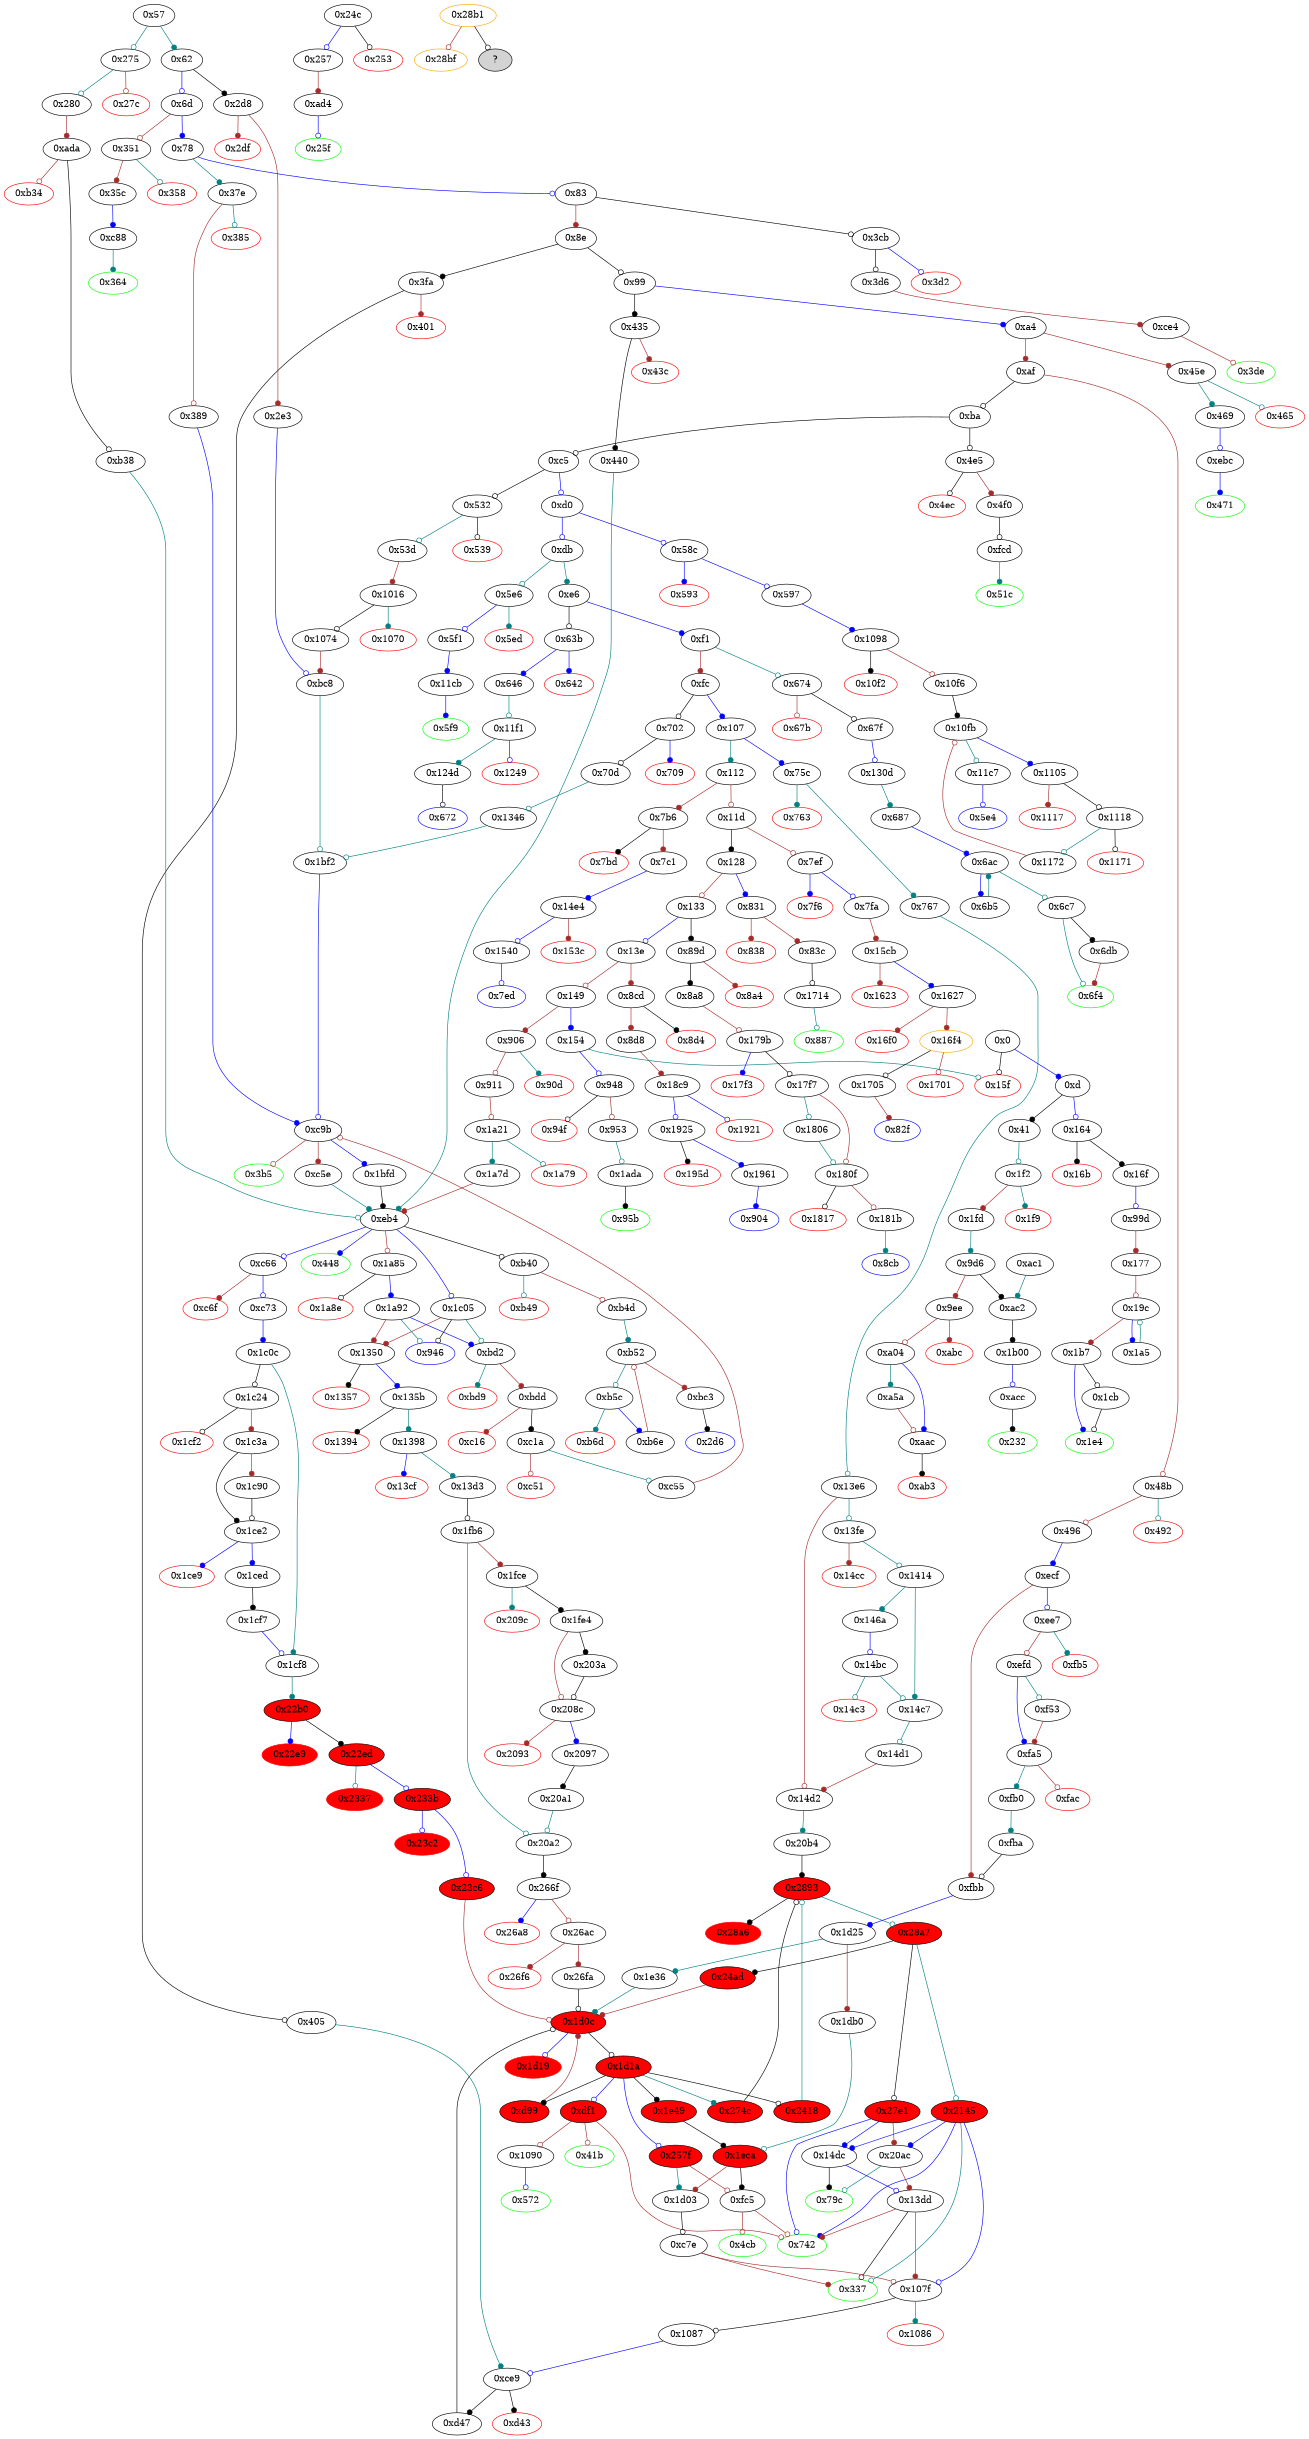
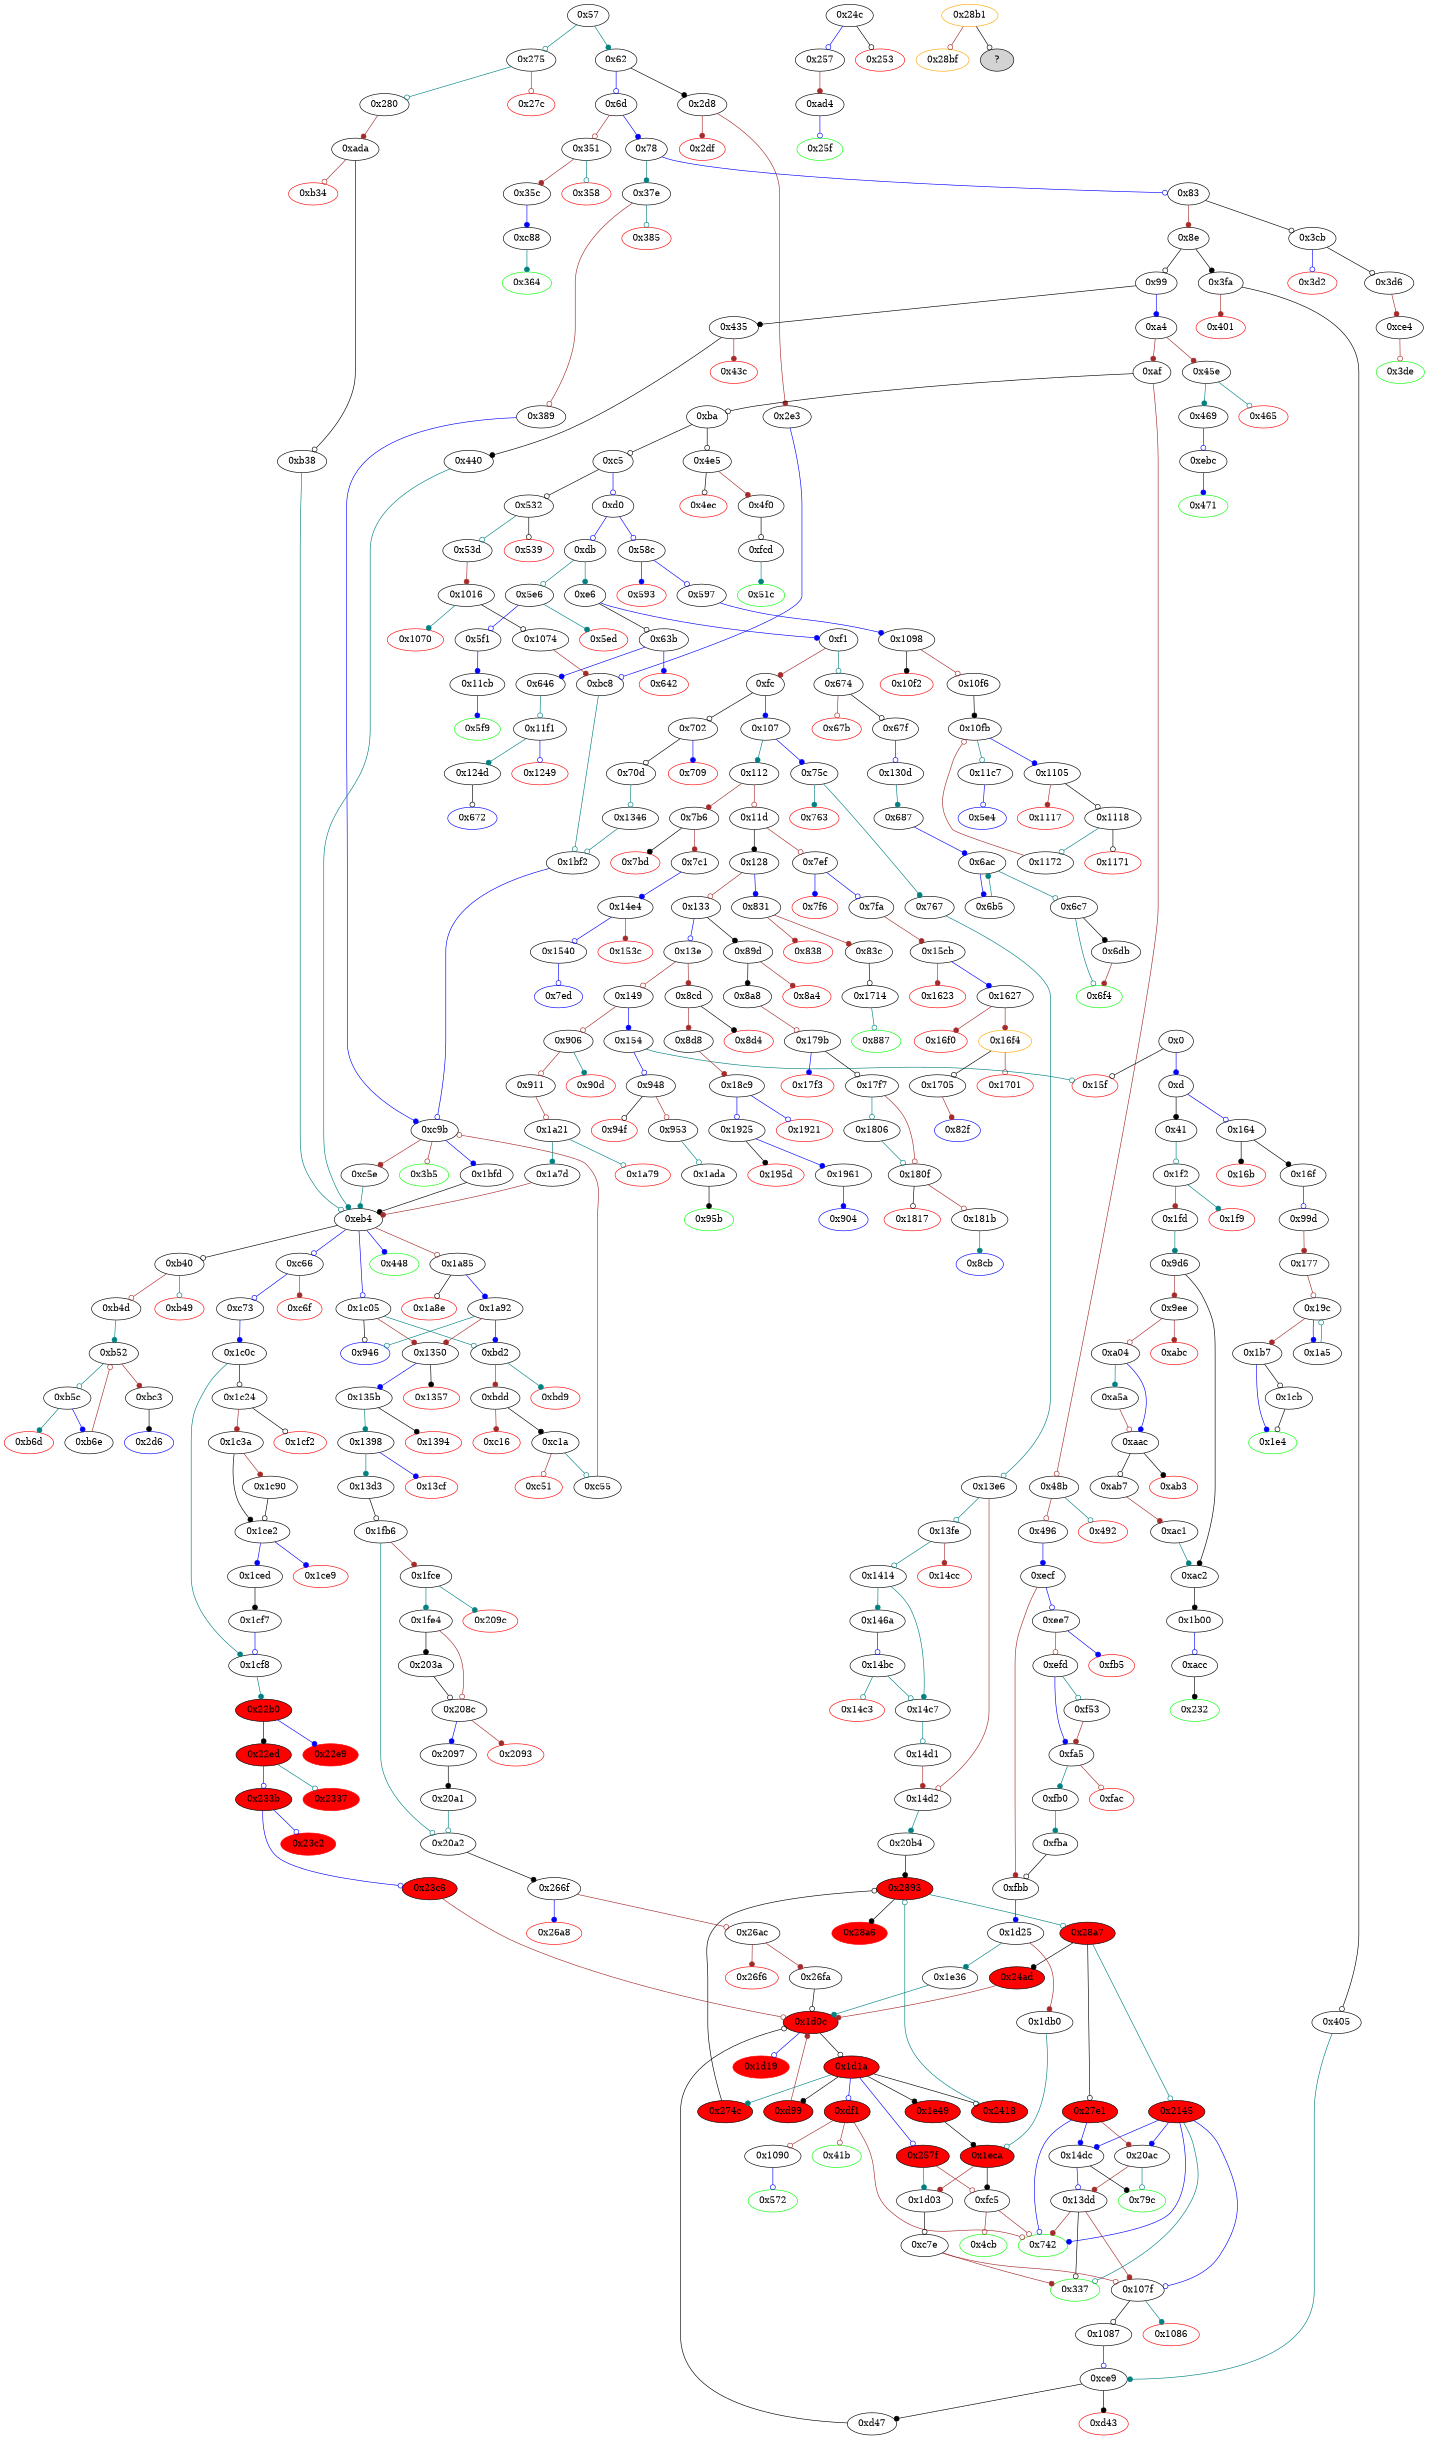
(543, 1018) -> (601, 1018)
none -> (1114, 1487)
(542, 1597) -> (426, 1596)
(1060, 1641) -> (1082, 1642)
